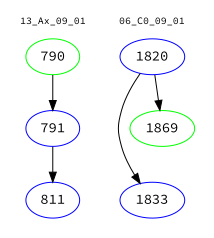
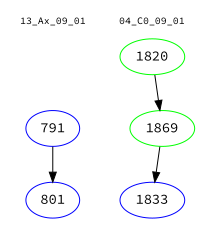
(152, 21) -> (152, 21)
(53, 57) -> none
(152, 57) -> (152, 57)
(119, 123) -> (158, 159)
(53, 200) -> (53, 200)
